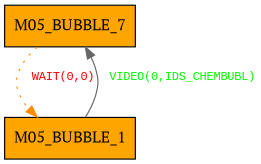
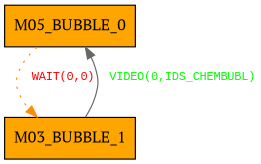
(70, 26) -> (70, 26)
(70, 138) -> (70, 138)
